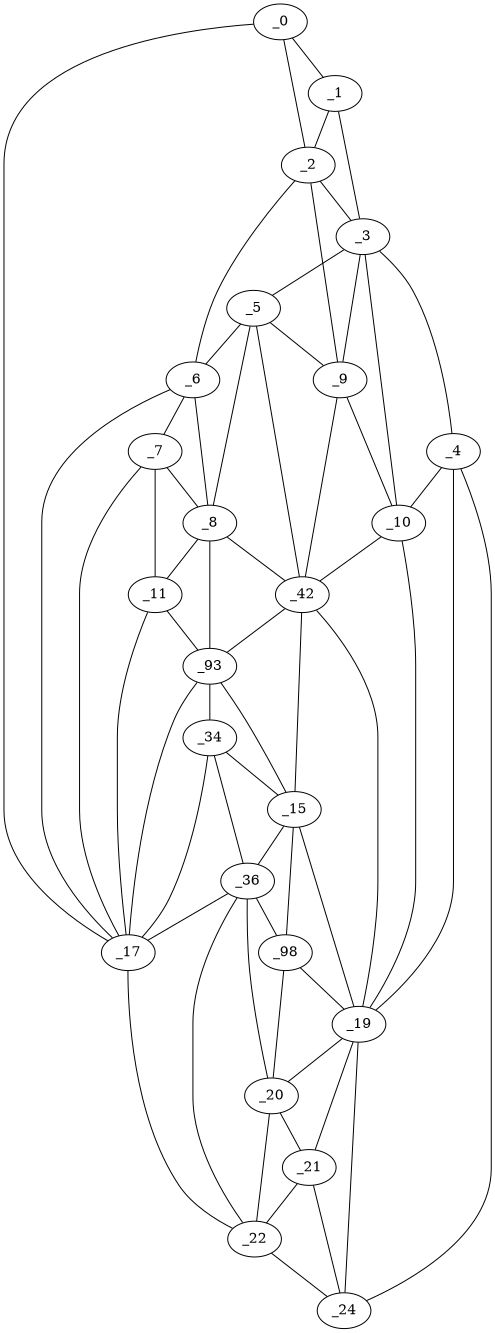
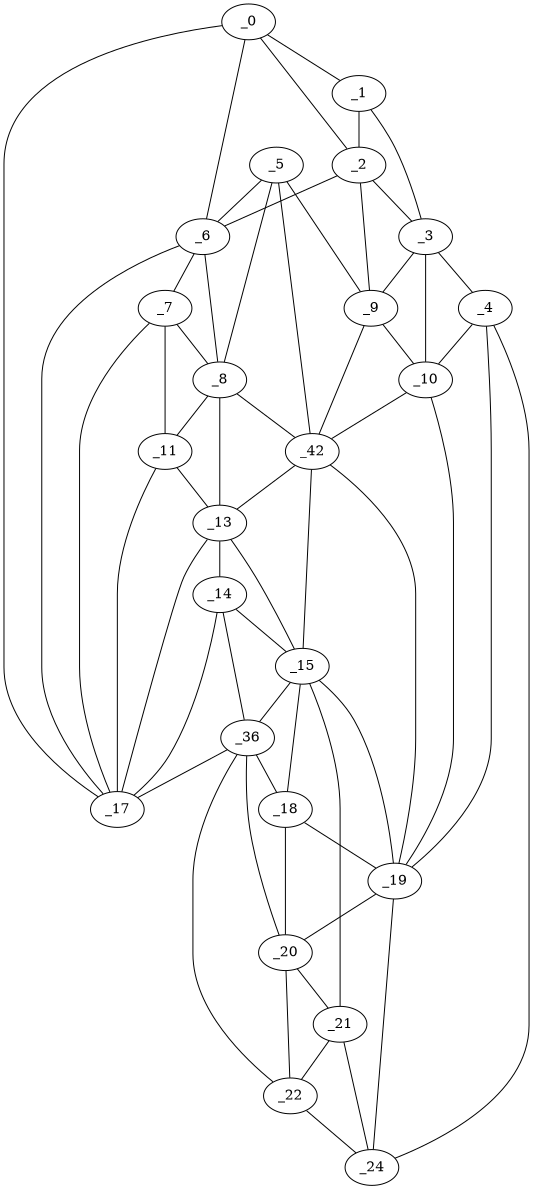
none -> (226, 129)
(308, 273) -> none
(210, 666) -> (220, 523)
(210, 738) -> (220, 595)
(285, 953) -> (285, 809)
(334, 1096) -> (340, 835)
(148, 1115) -> none
